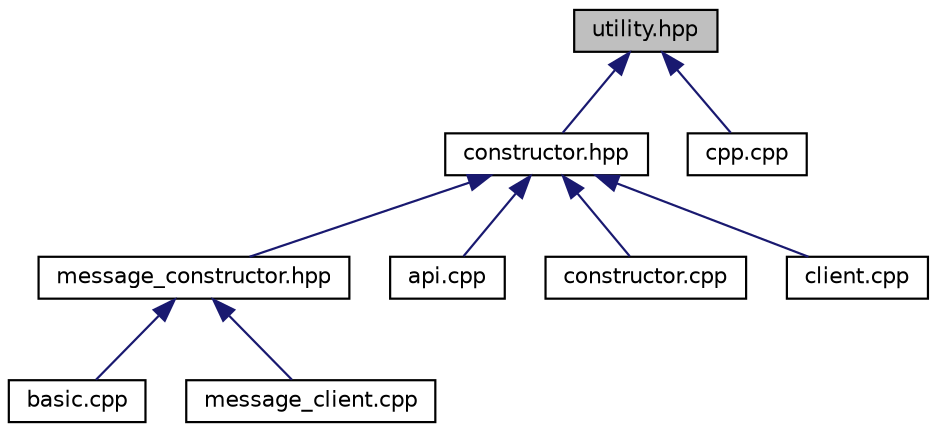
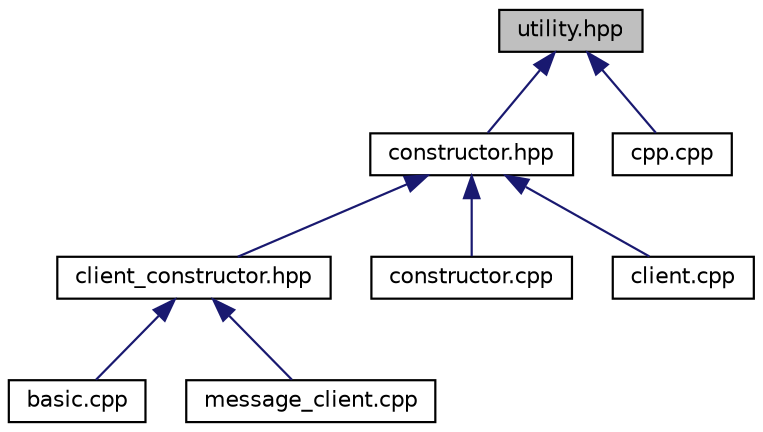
(194, 278) -> (194, 278)
(447, 278) -> none
